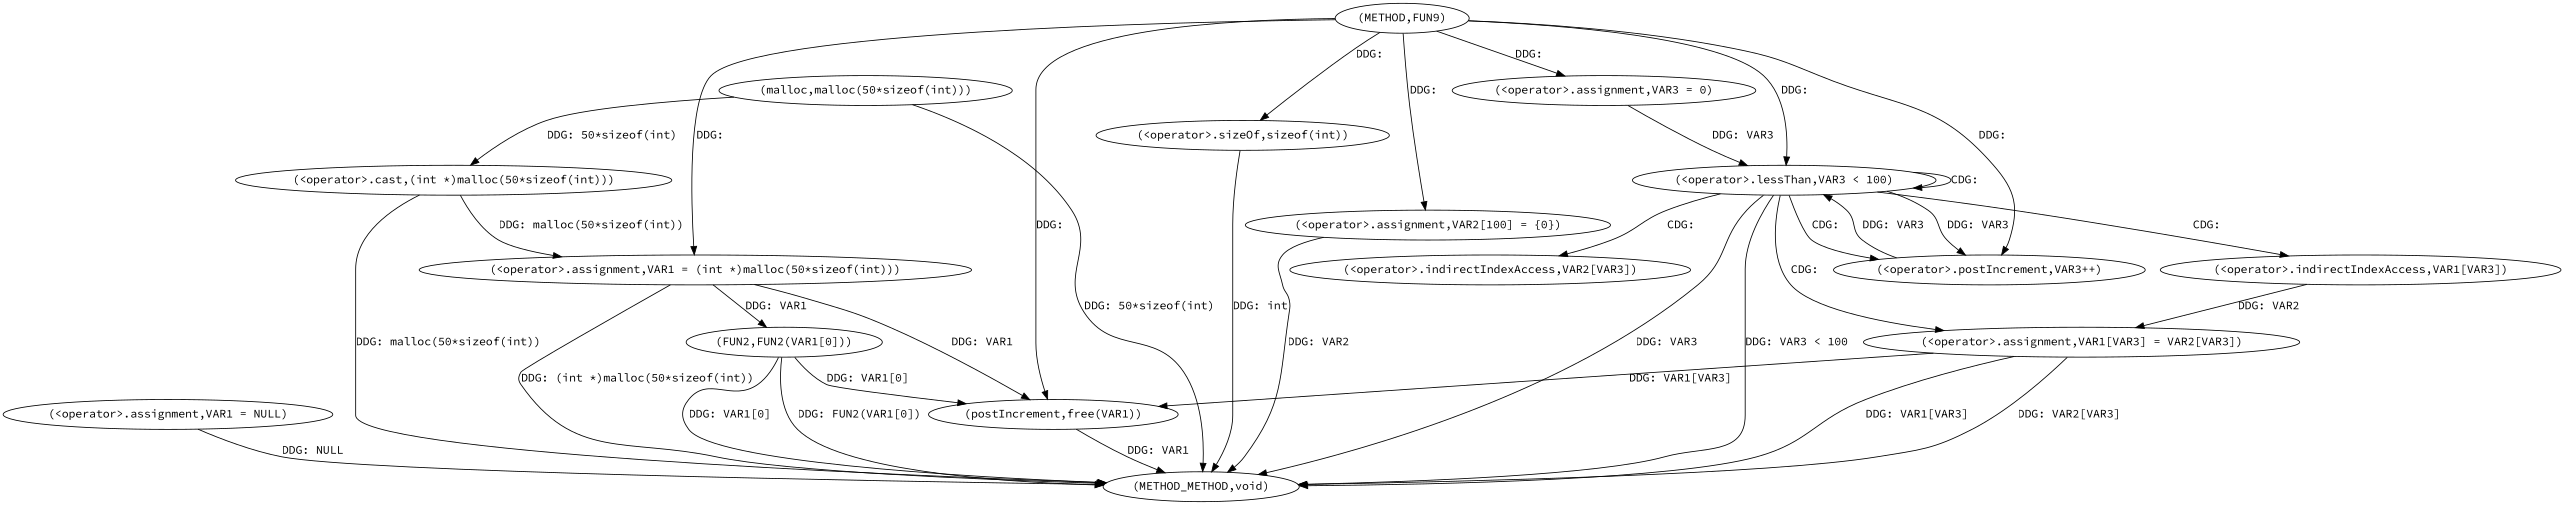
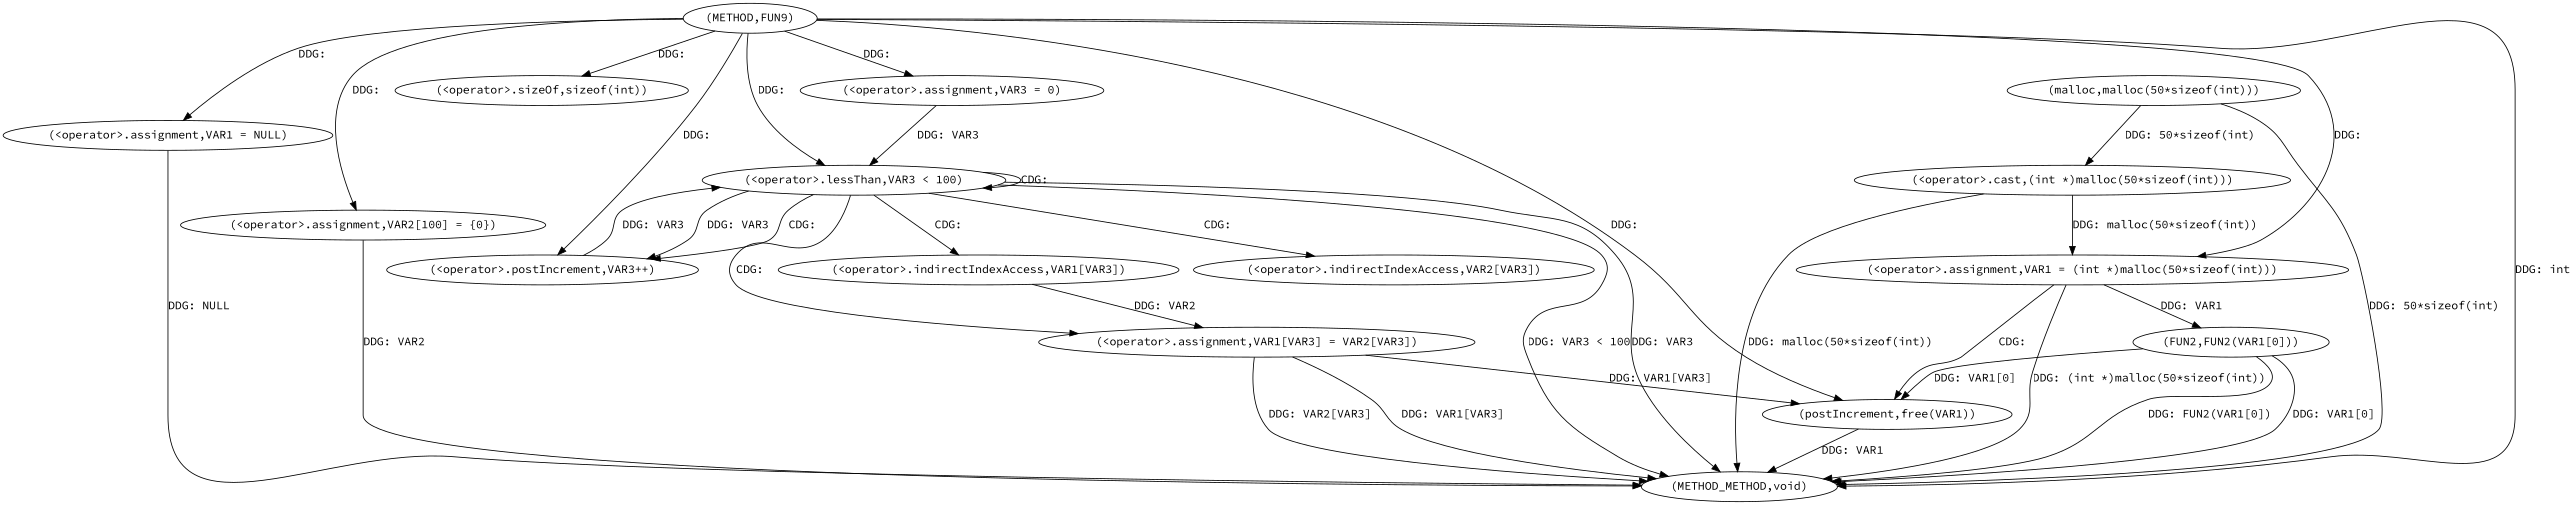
none -> (426, 29)
(1233, 309) -> (2201, 47)
(982, 342) -> (2016, 342)
